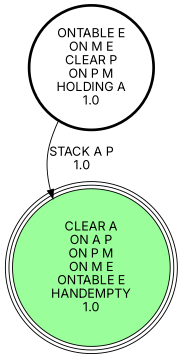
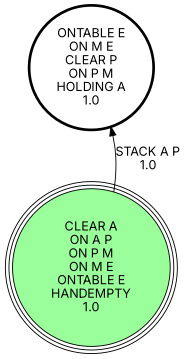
(48, 154) -> (116, 164)
